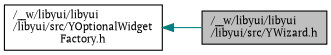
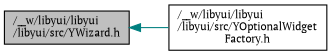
(188, 28) -> (155, 28)
